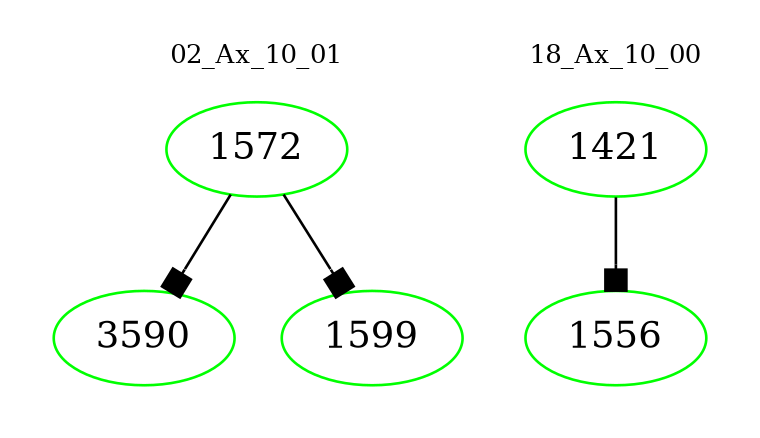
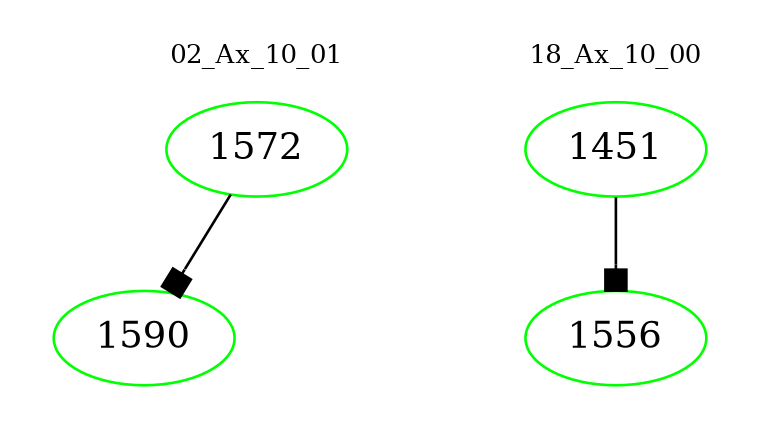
(616, 149) -> (616, 149)
(144, 338) -> (144, 338)
(372, 338) -> none
